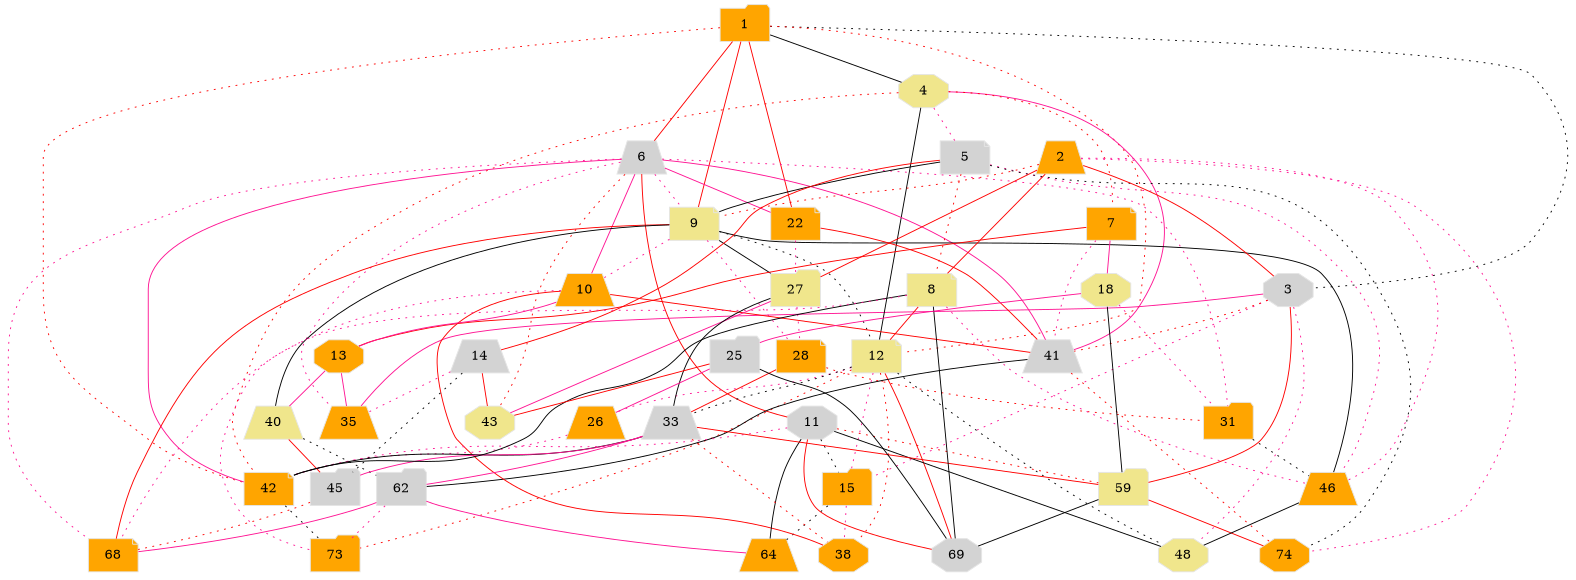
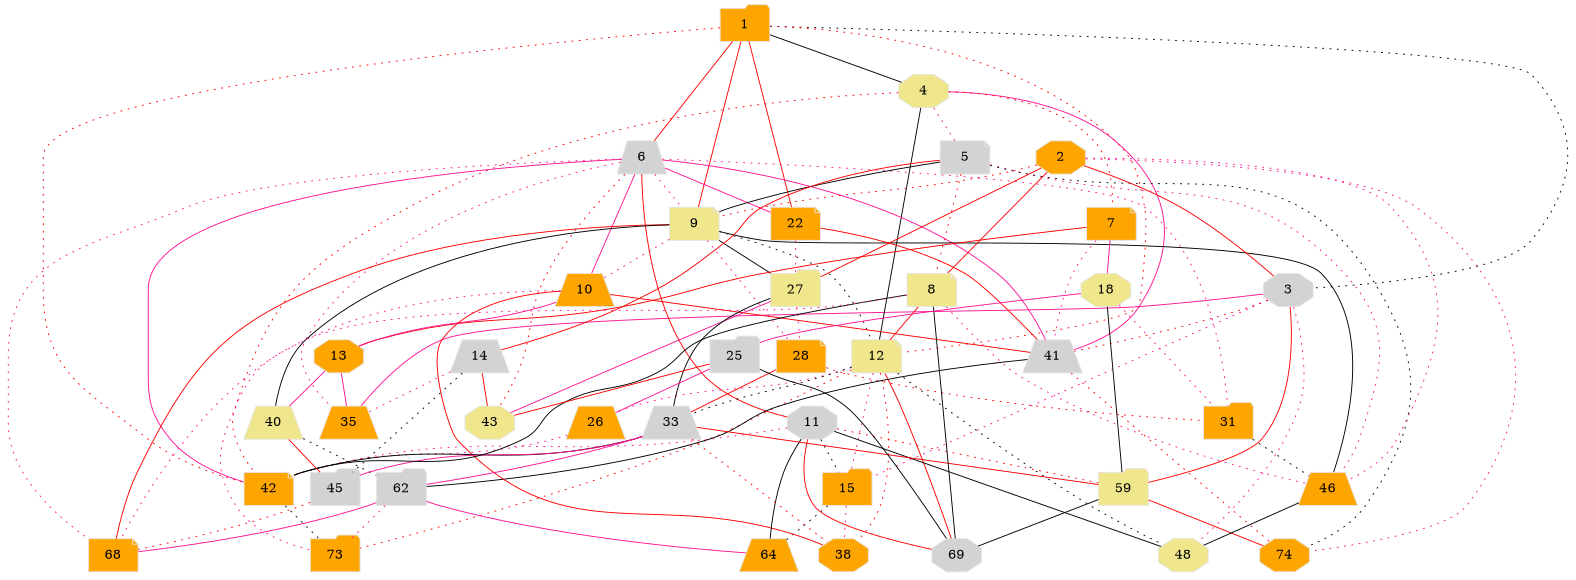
(1061, 157) -> (1061, 157)
